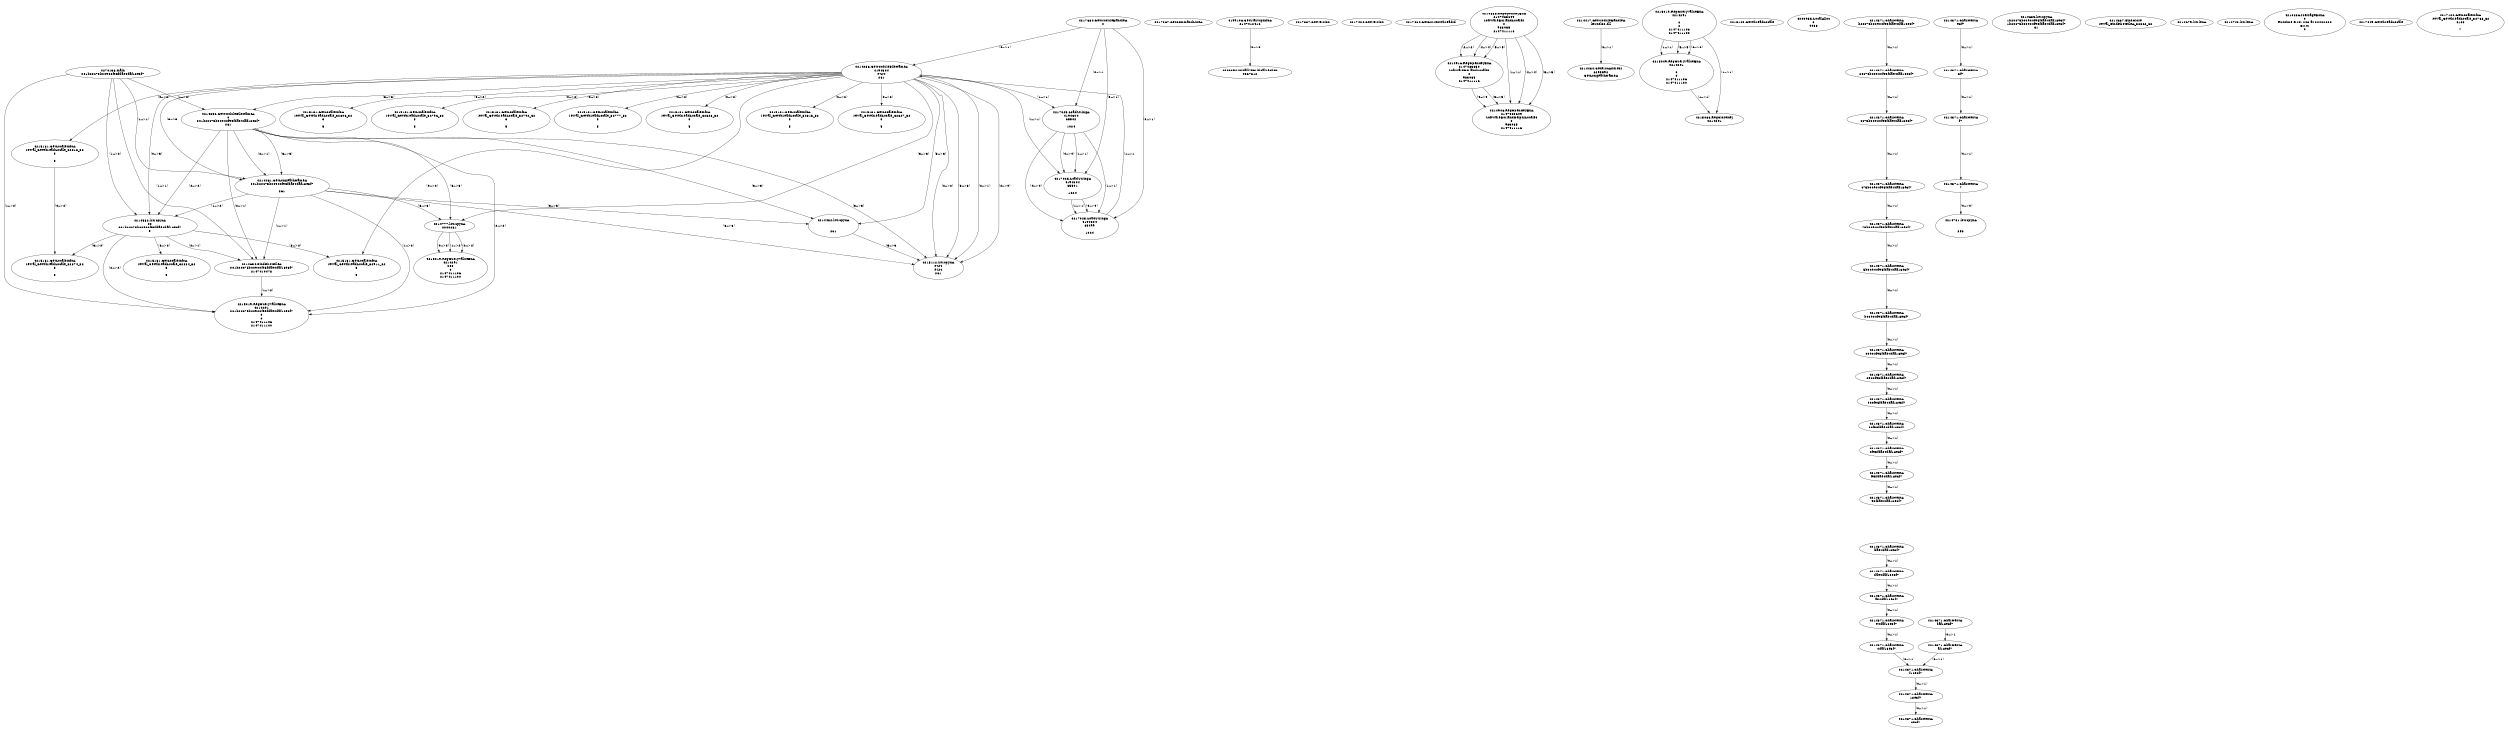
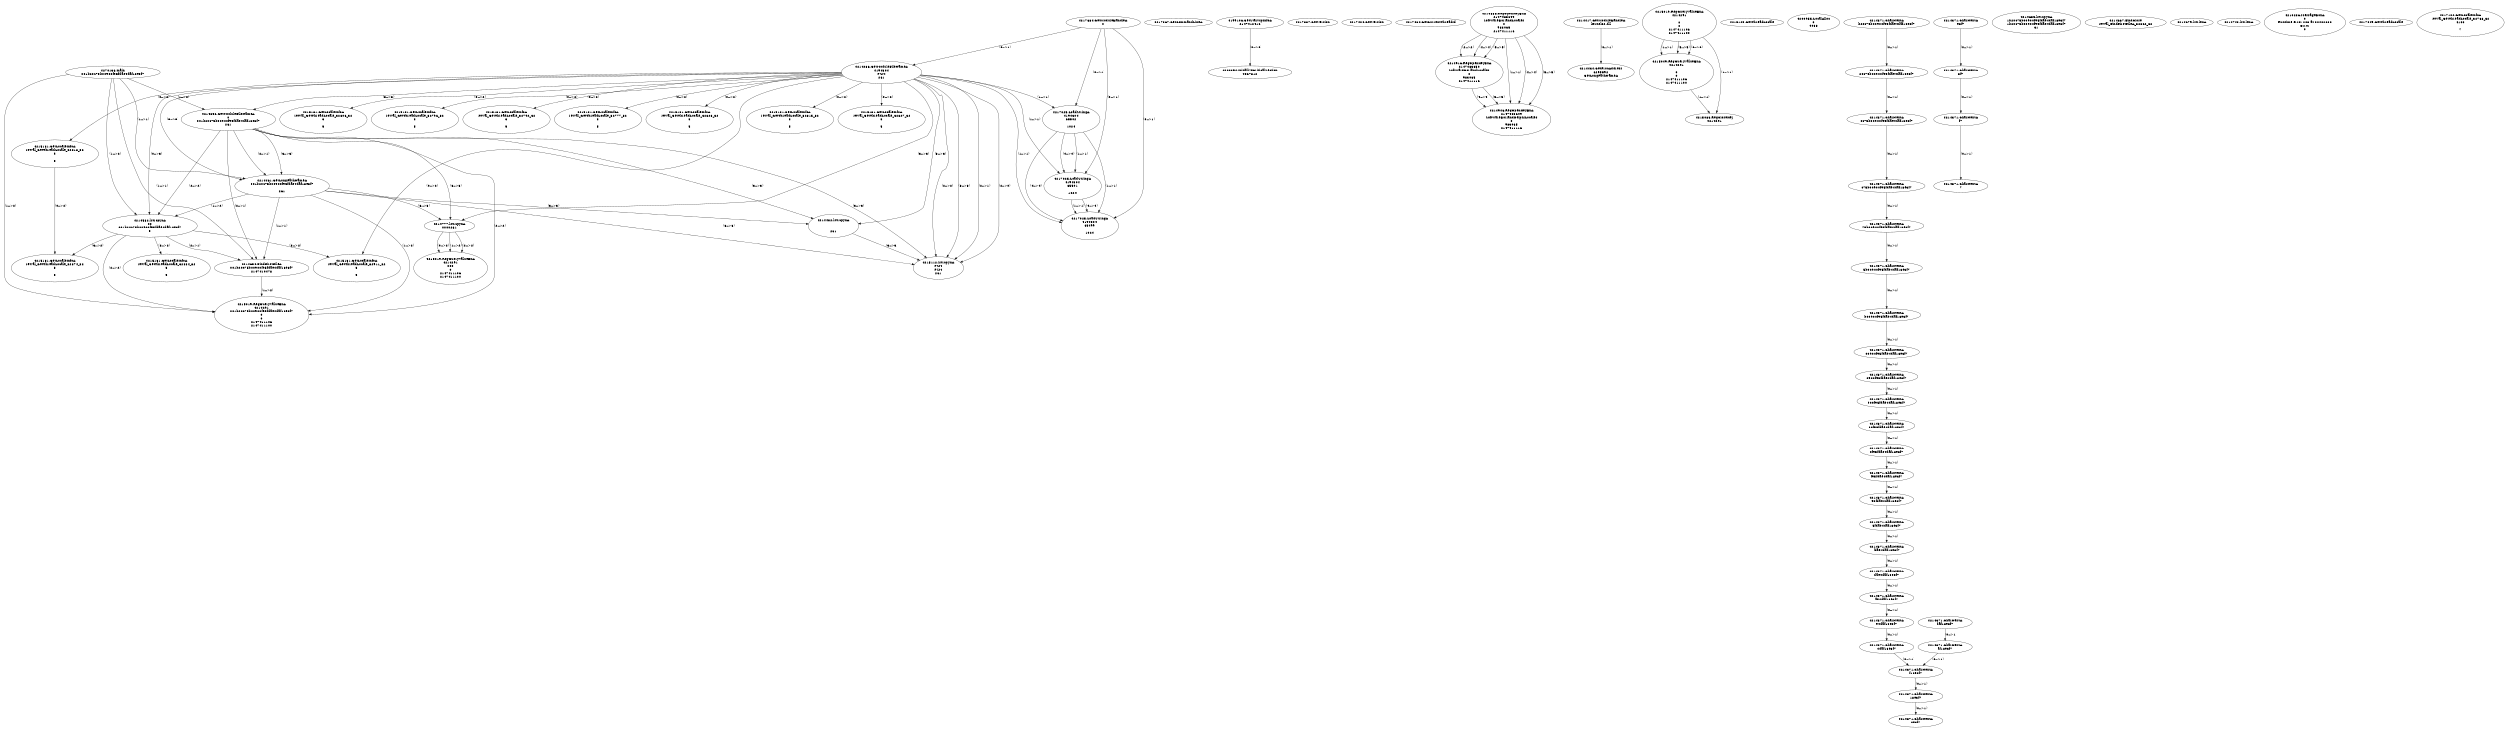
(1083, 92) -> (1017, 125)
(1961, 226) -> none
none -> (1887, 524)
